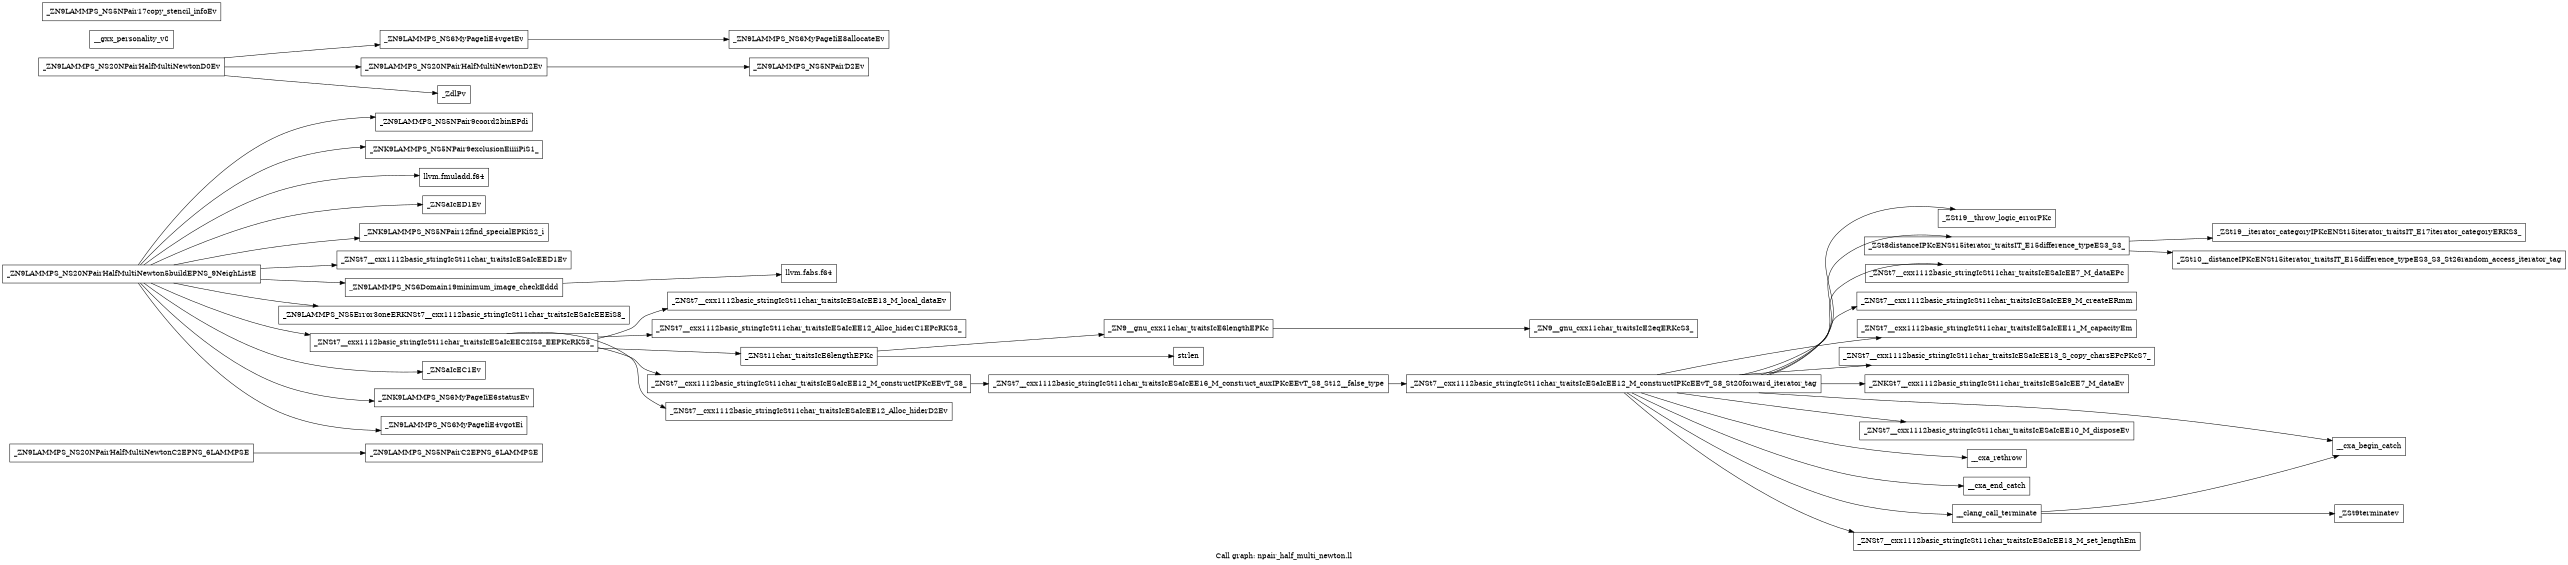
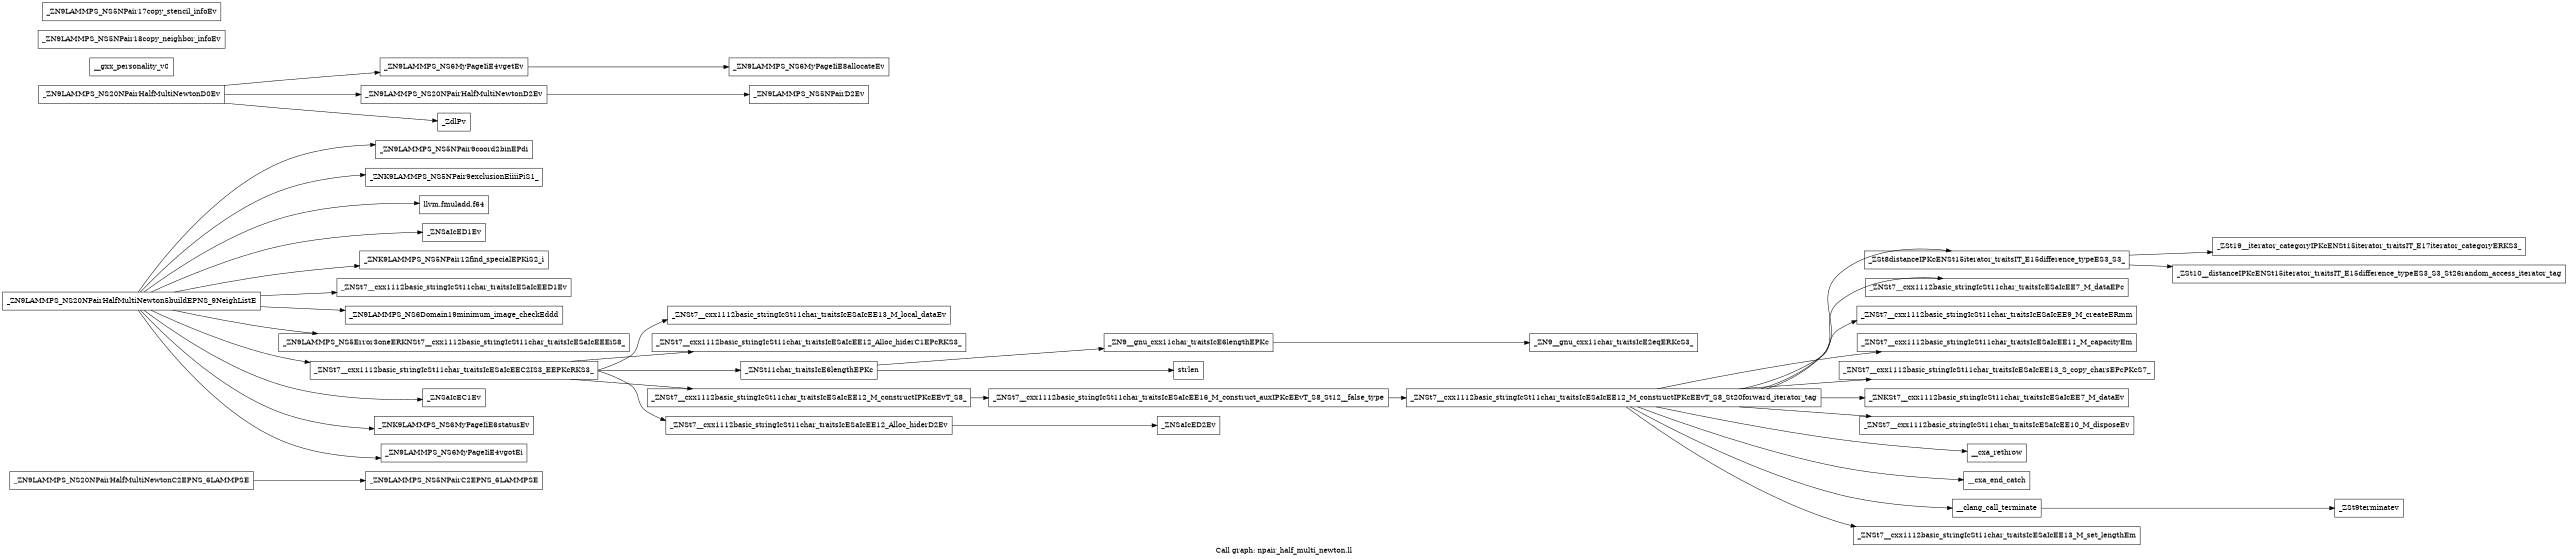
none -> (132, 39)
(1997, 218) -> none
(809, 274) -> none
none -> (1189, 425)
(2369, 446) -> none
